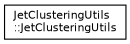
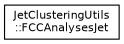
(65, 22) -> (62, 22)
